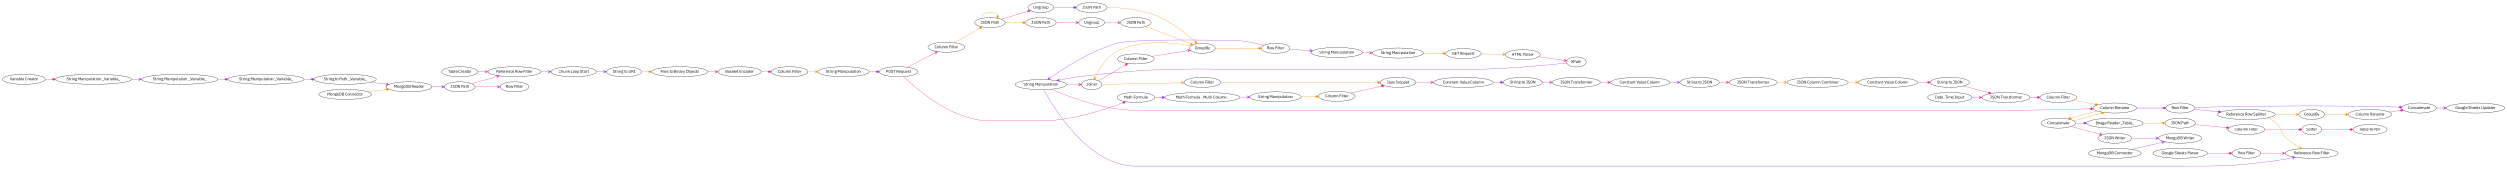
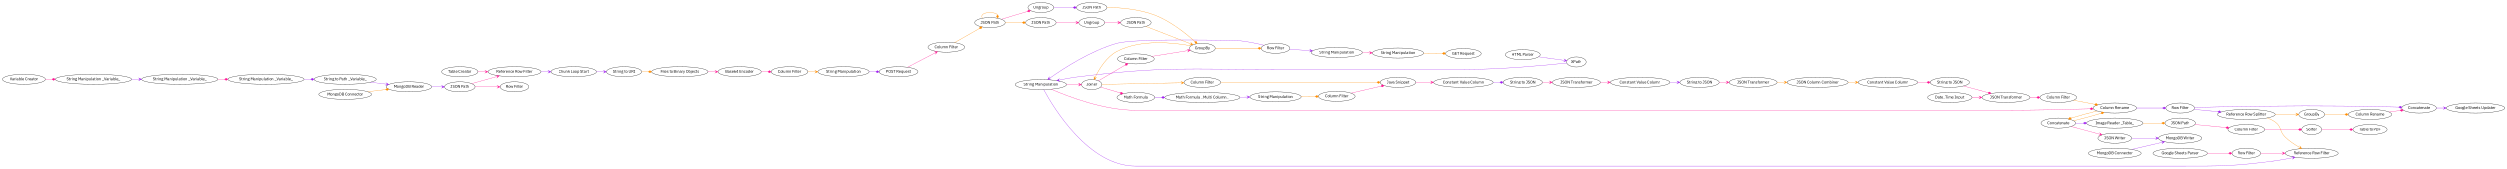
(1492, 54) -> none
(1551, 59) -> (1551, 59)
(1008, 121) -> (1110, 90)
